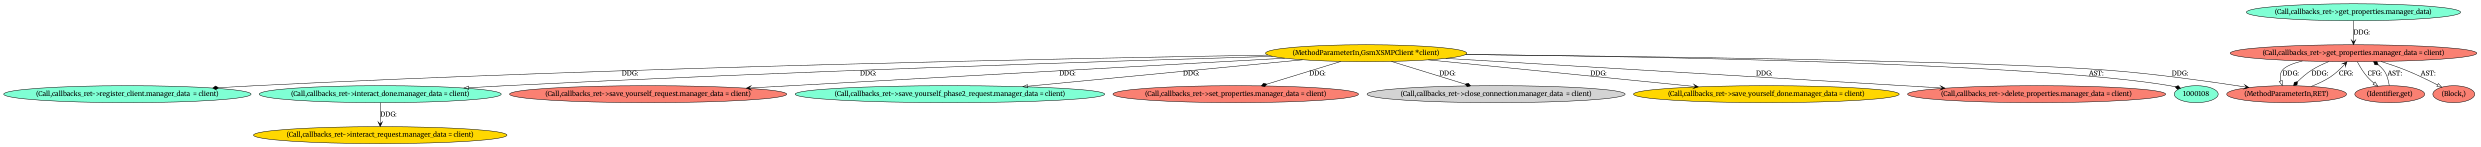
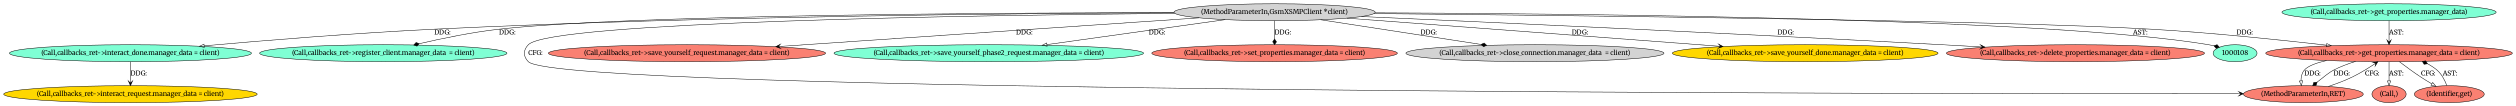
none -> (1994, 23)
(2363, 33) -> (2397, 33)
(1366, 53) -> (1275, 12)
(2181, 74) -> (536, 53)
(2454, 94) -> (2389, 94)
